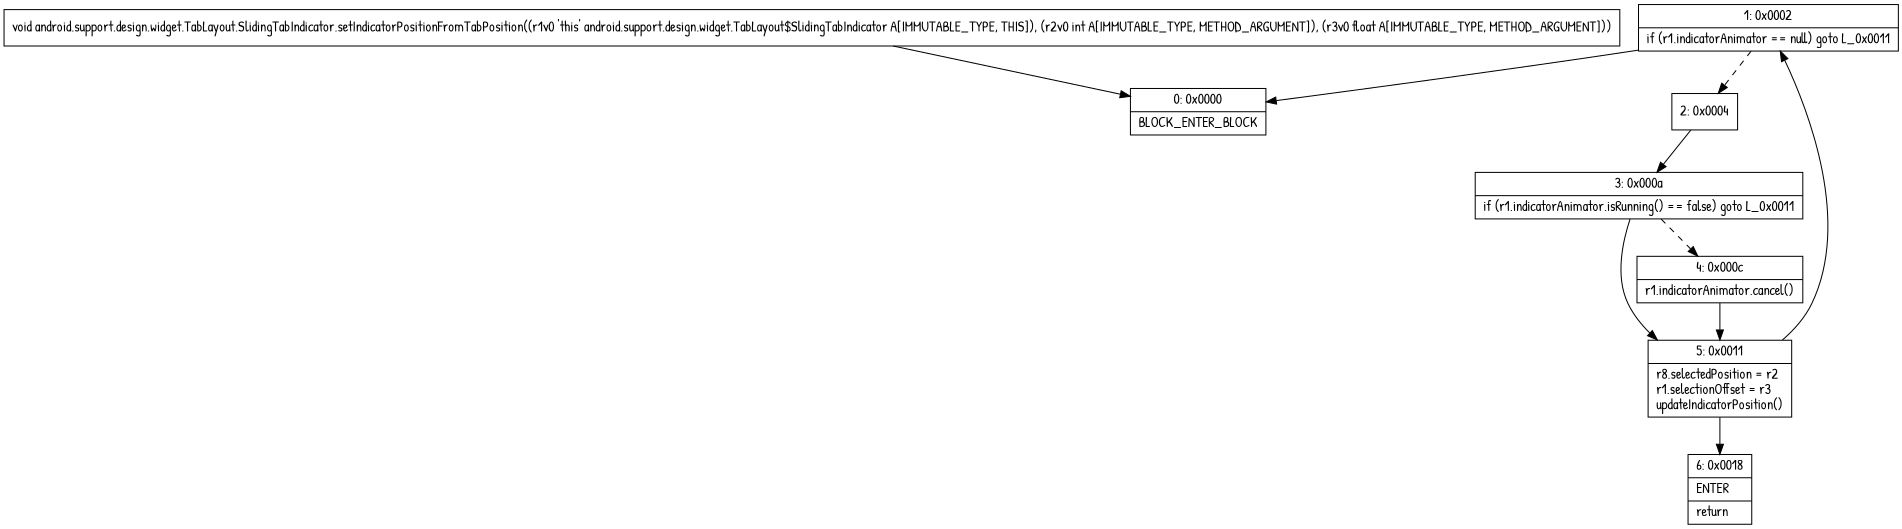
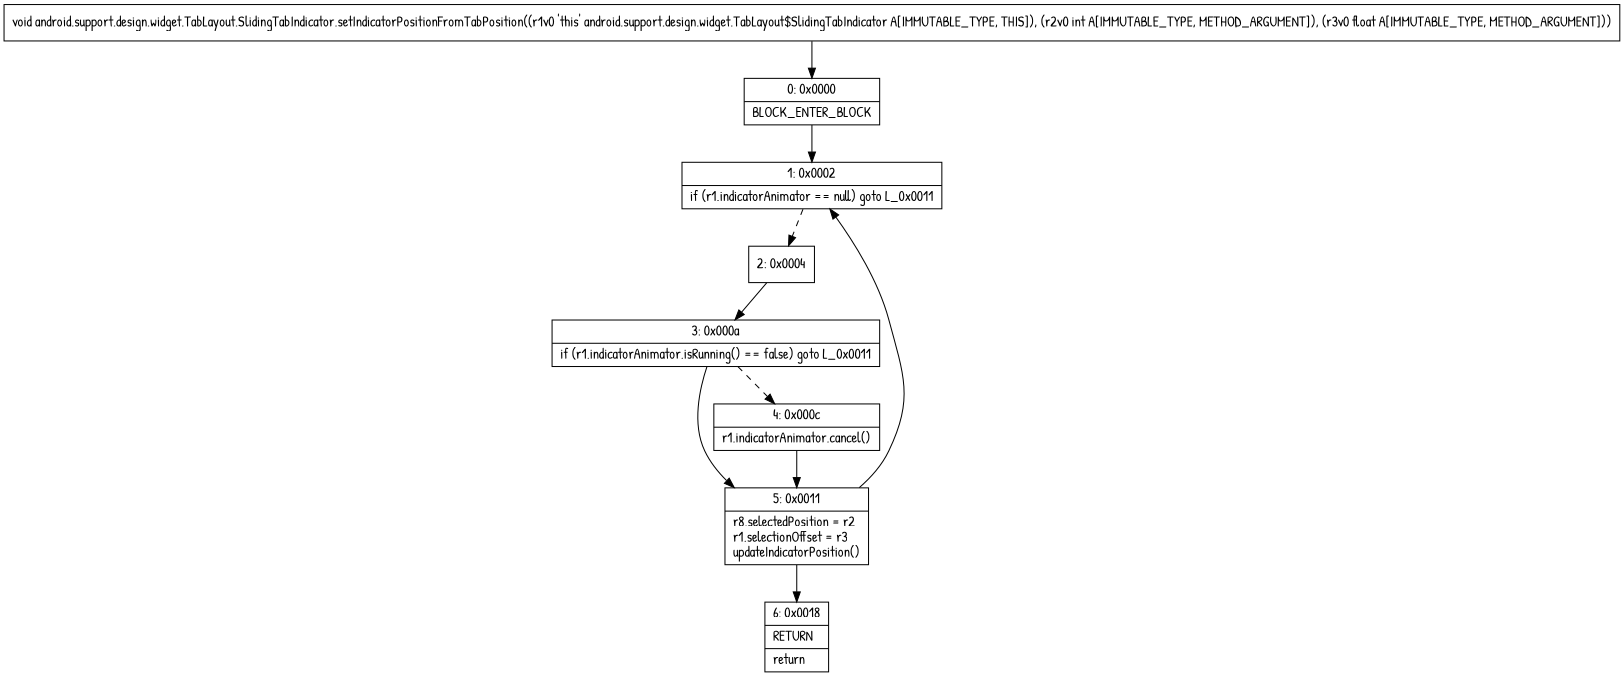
(1458, 76) -> (812, 138)
(1713, 489) -> (793, 636)
